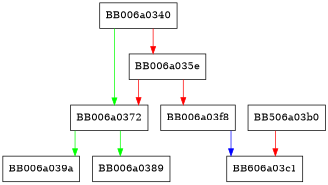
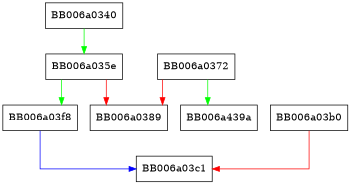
(153, 38) -> (84, 38)
(114, 63) -> none
(139, 89) -> (106, 89)
(183, 89) -> (62, 89)
(287, 118) -> (309, 118)
(120, 140) -> (163, 89)
(41, 169) -> (219, 118)
(265, 169) -> (174, 169)
